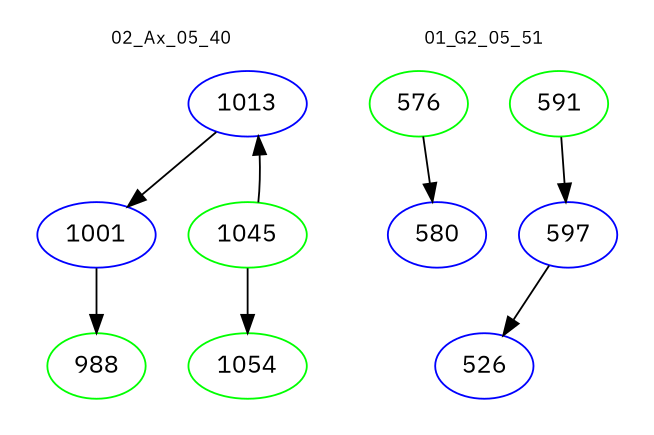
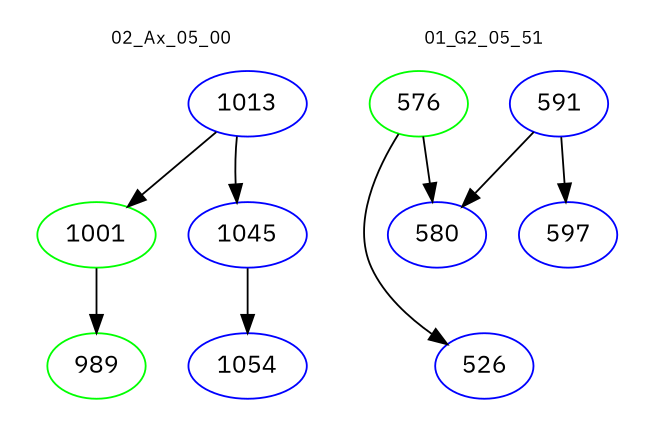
(172, 39) -> (172, 39)
(559, 104) -> (559, 104)
none -> (505, 162)
(260, 179) -> (235, 160)
(97, 235) -> (97, 235)
(248, 235) -> (248, 235)
(531, 293) -> (365, 243)
(97, 366) -> (97, 366)
(248, 366) -> (248, 366)
